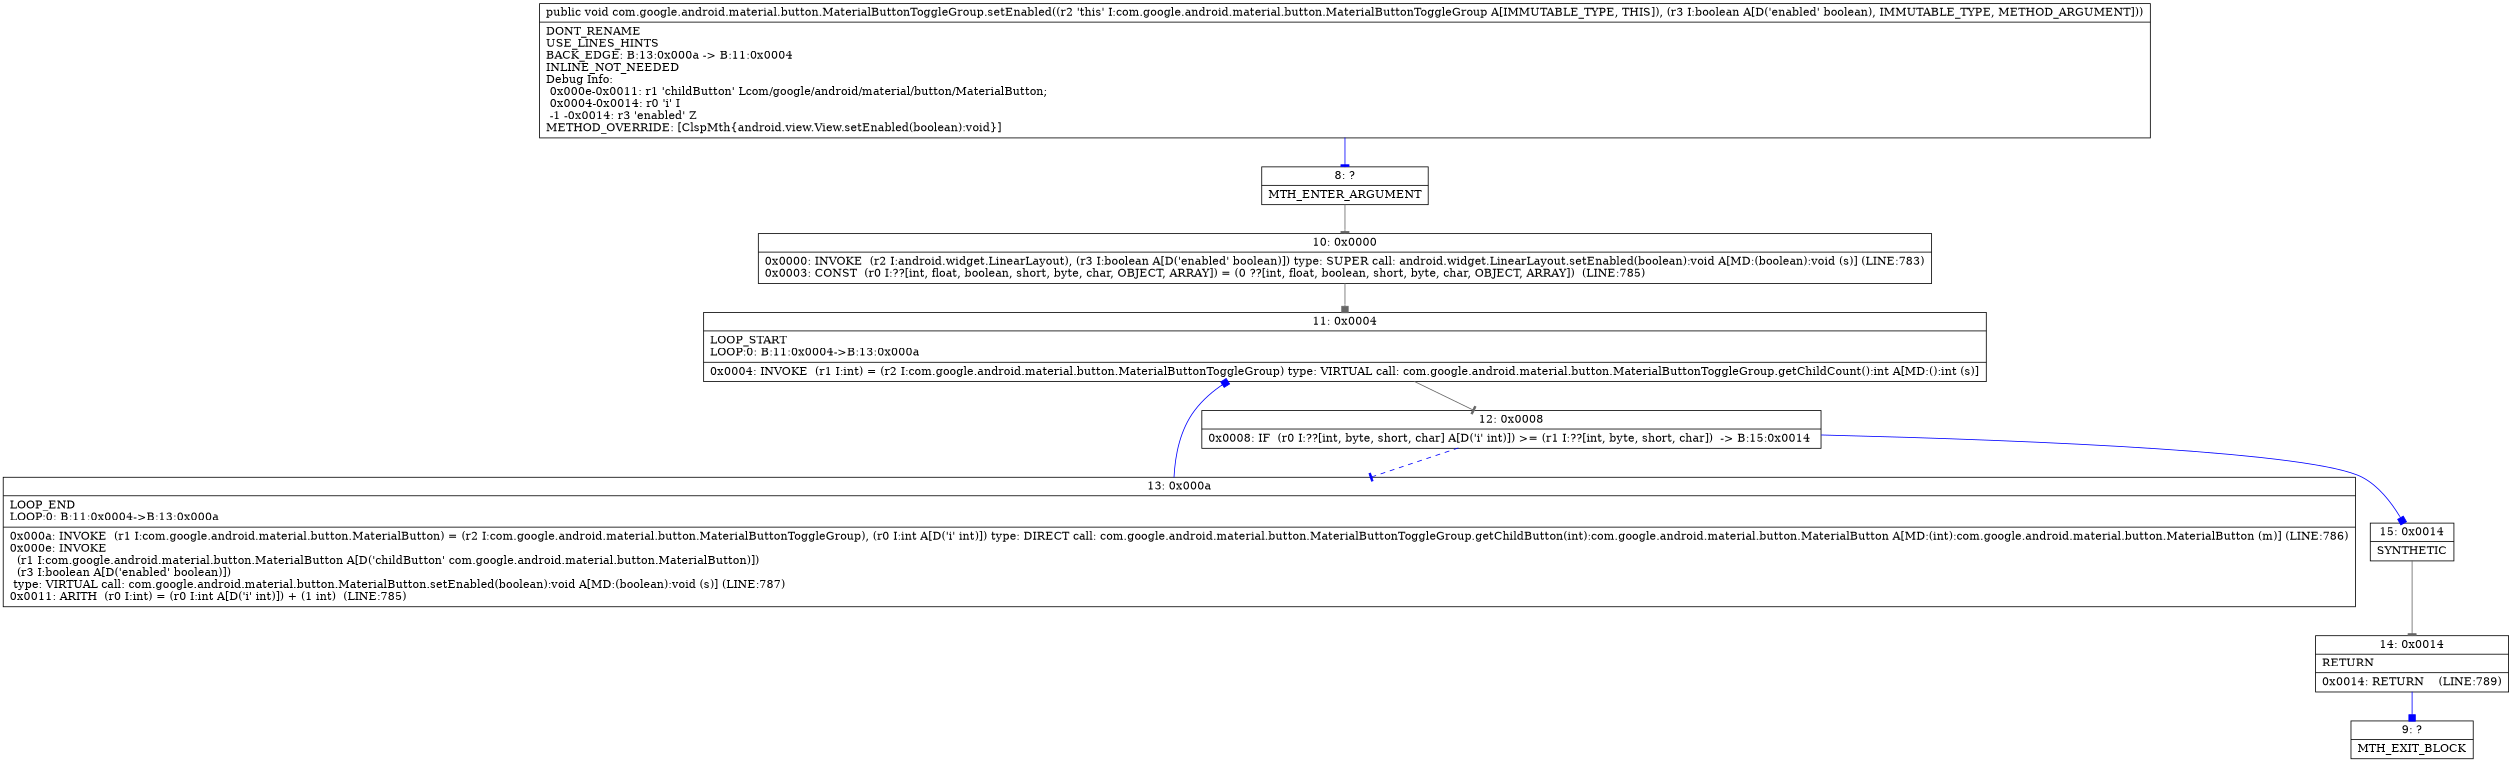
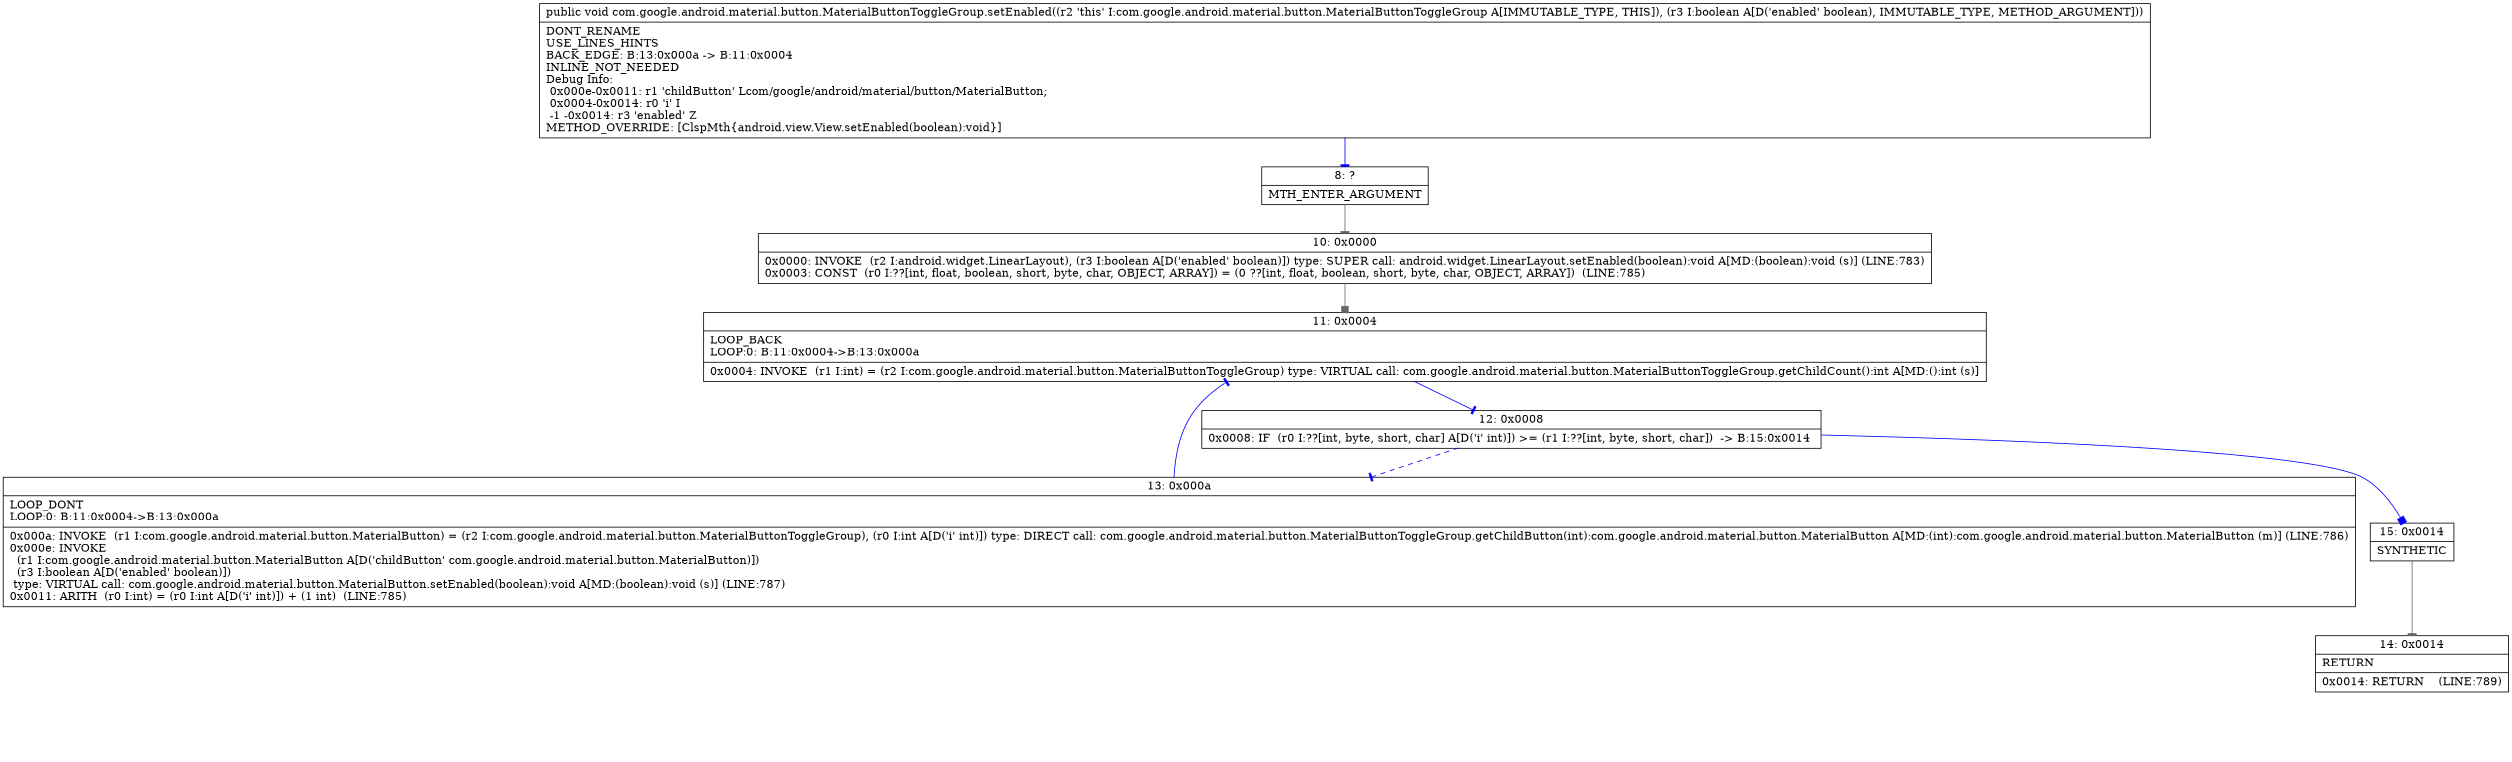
(749, 340) -> (746, 340)
(1443, 395) -> (1443, 395)
(1187, 424) -> (1187, 424)
(43, 505) -> (47, 505)
(2412, 740) -> none
